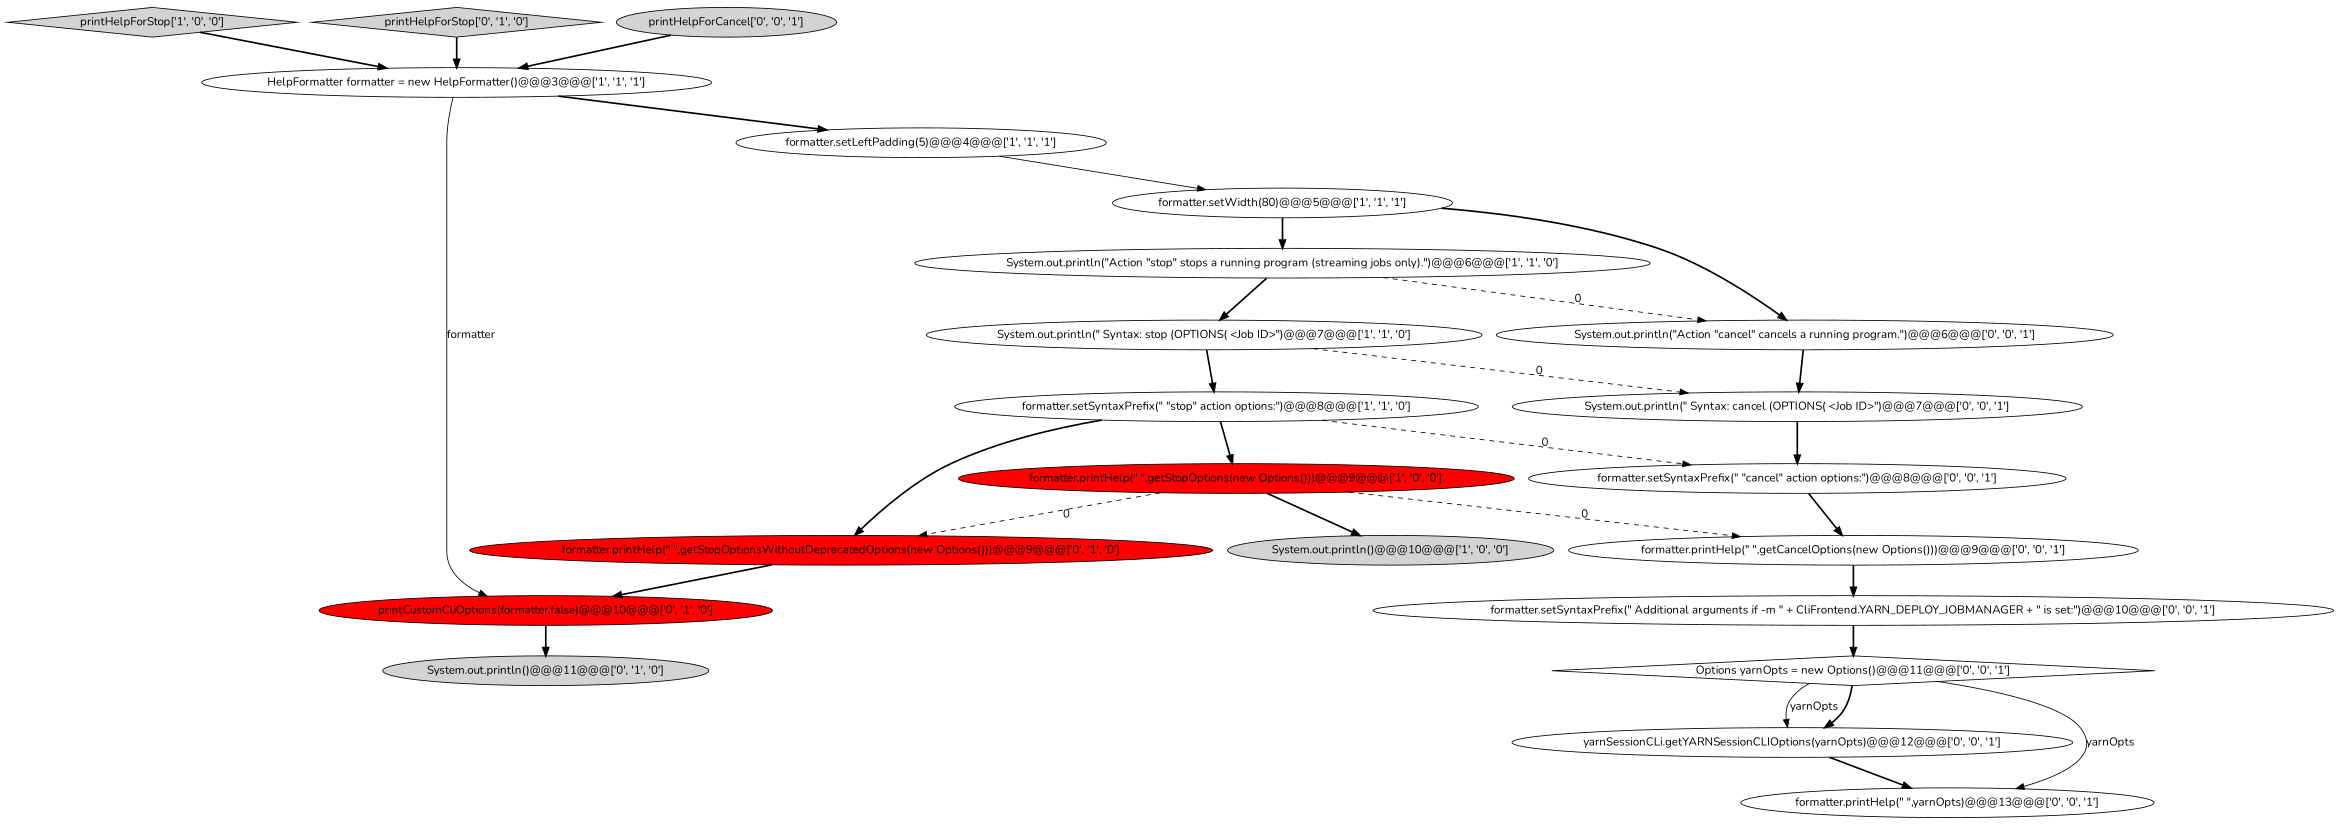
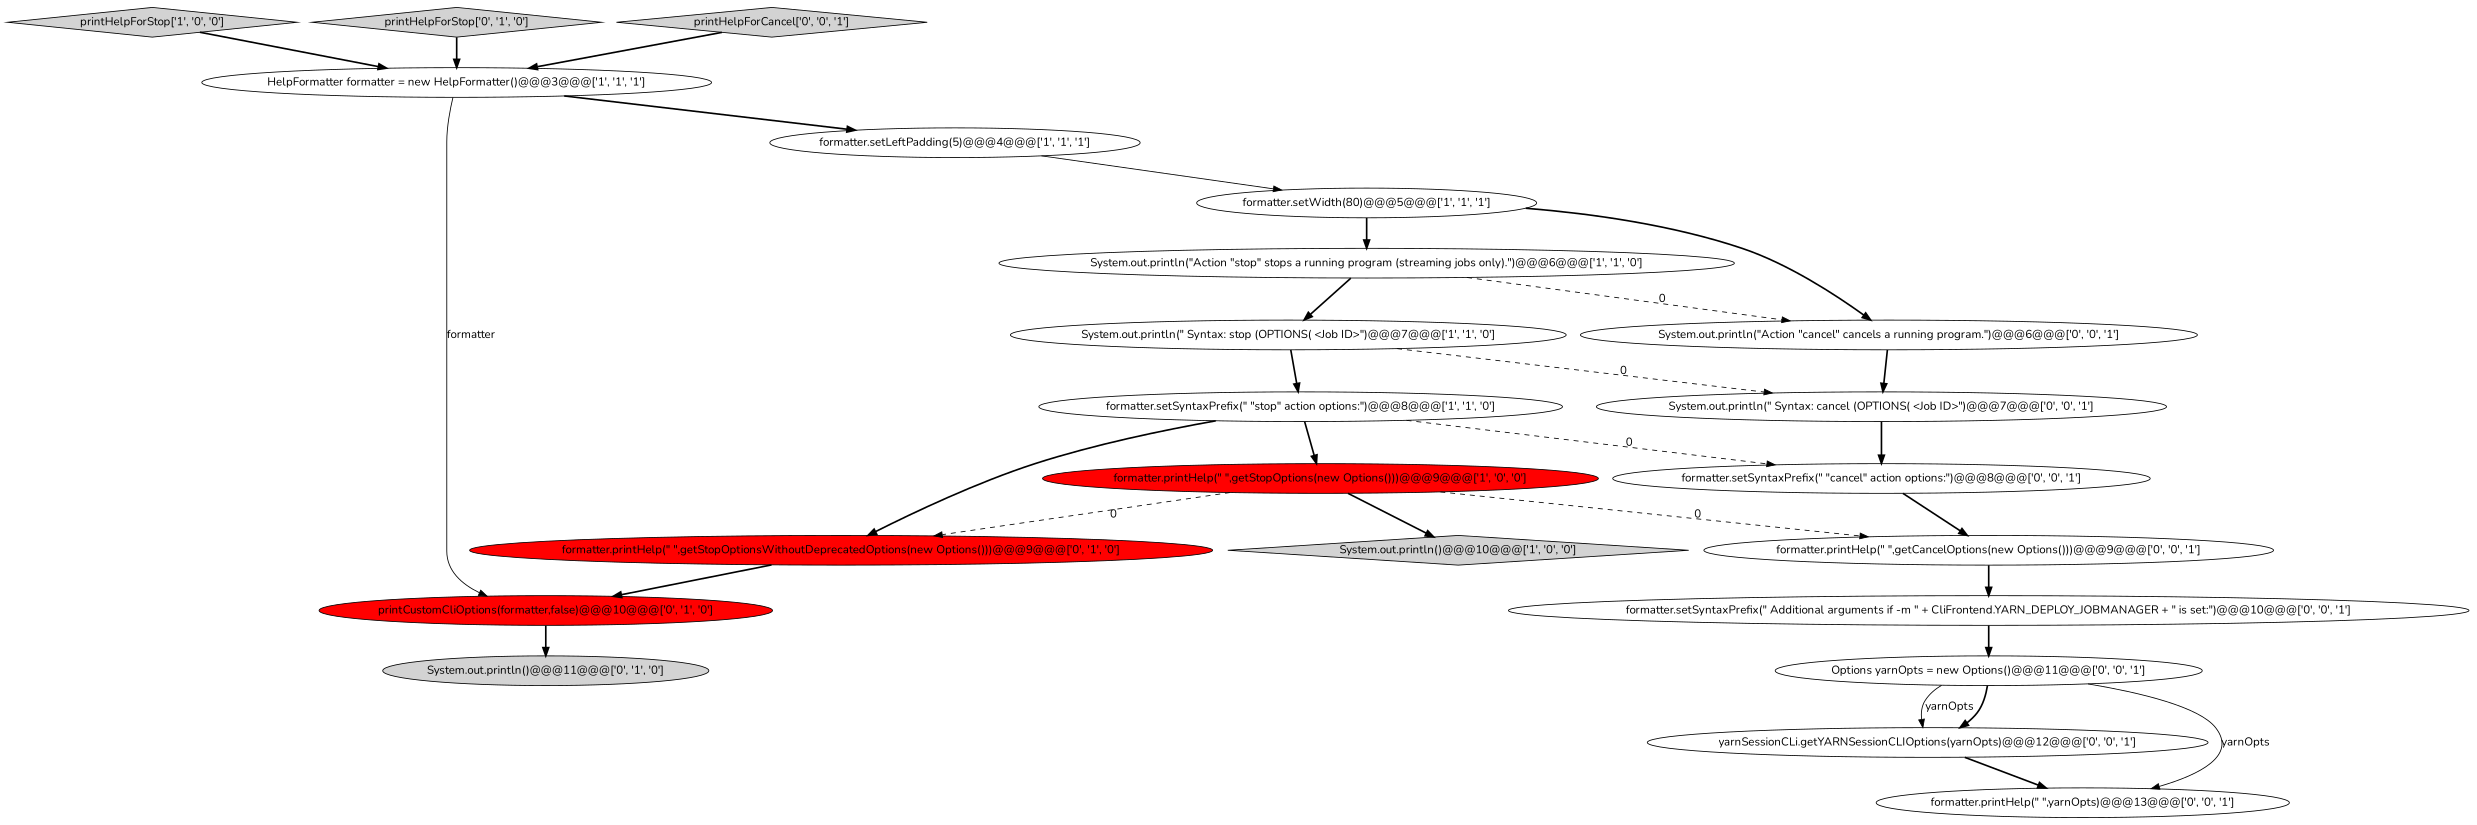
(726, 22) -> (772, 22)
(1391, 550) -> (1458, 550)
(1853, 671) -> (1989, 671)
